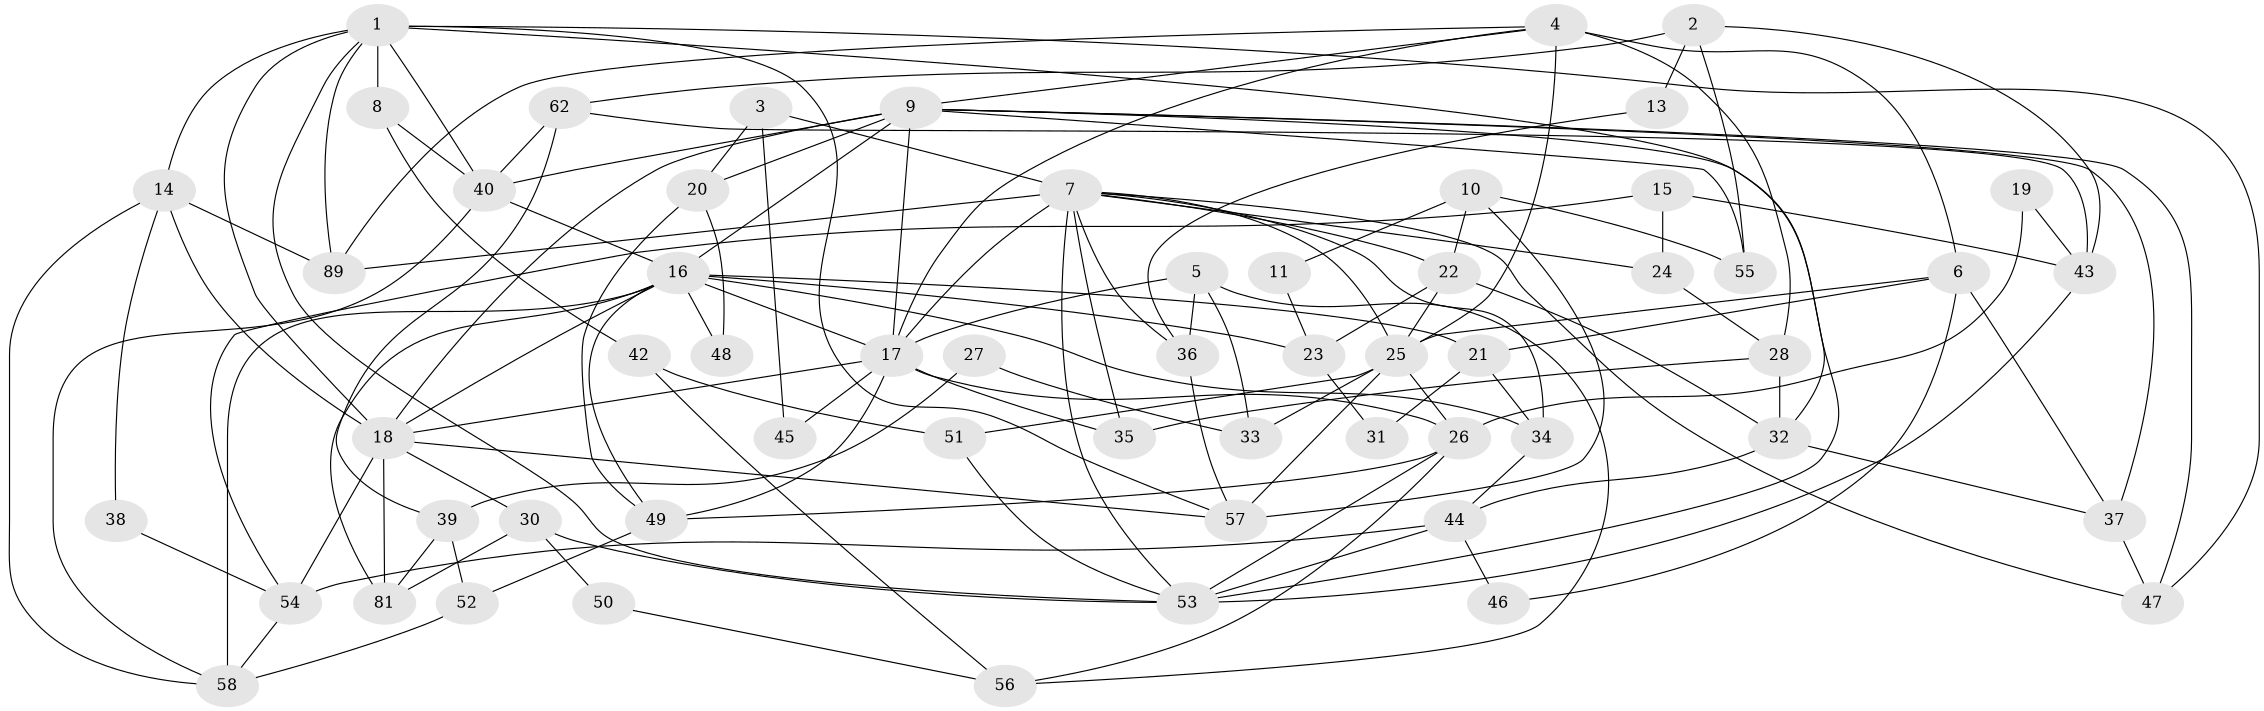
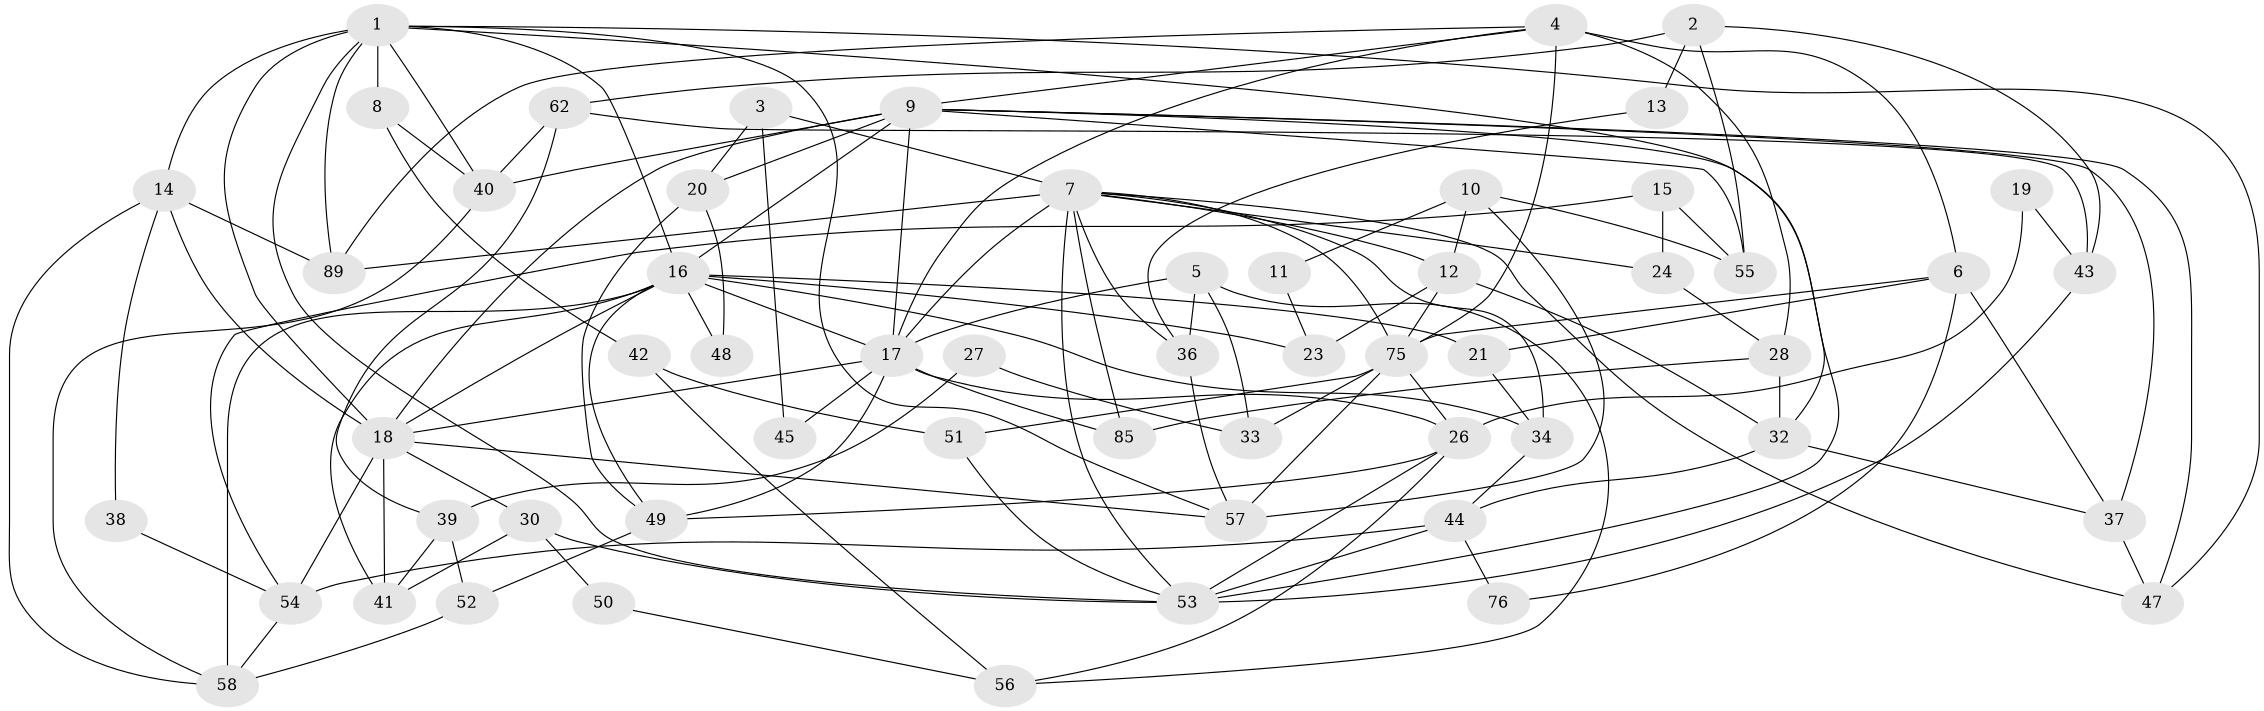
(1875, 228) -> (1704, 232)
(582, 232) -> (591, 80)
(1449, 273) -> (1449, 273)
(1397, 356) -> (1397, 356)
(1125, 438) -> (1125, 438)
(1377, 438) -> none
(385, 603) -> (385, 603)
(1499, 603) -> (1499, 603)
